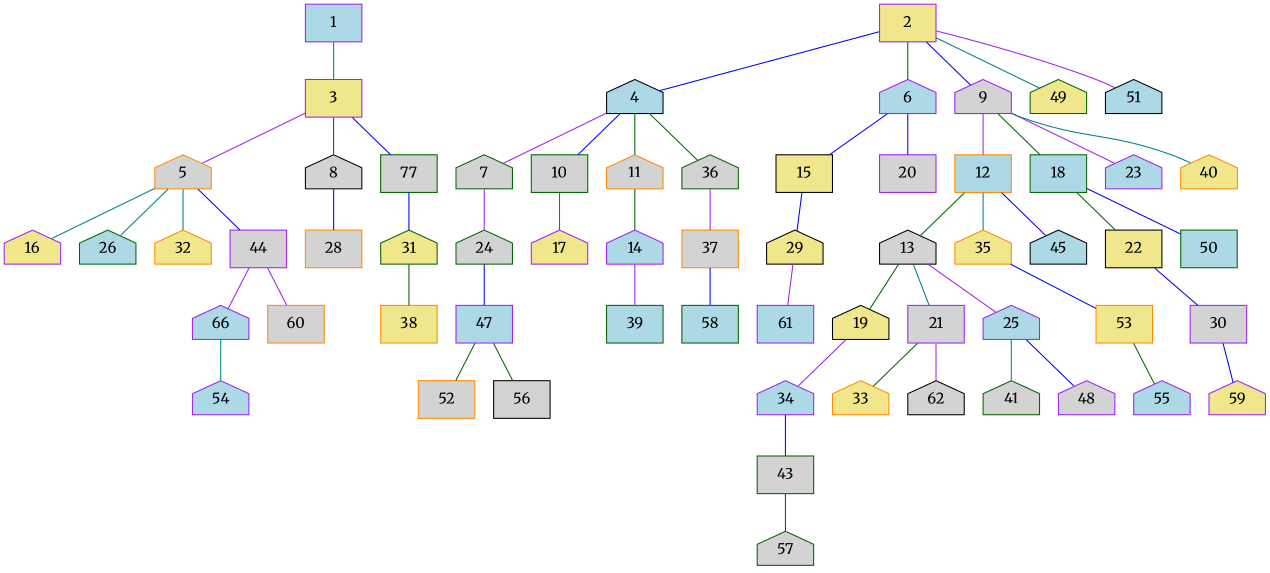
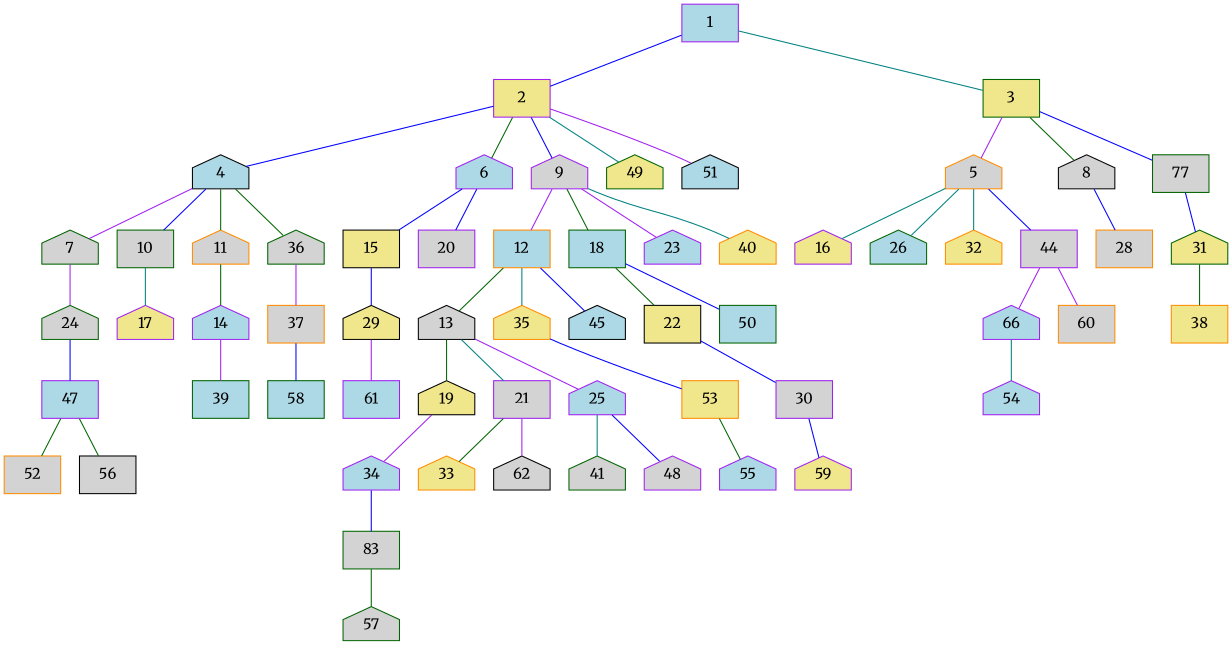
none -> (616, 61)
(334, 98) -> (1011, 98)
(785, 475) -> (371, 550)
